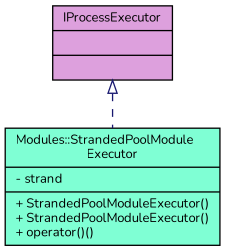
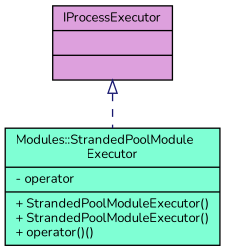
(40, 179) -> (46, 179)
